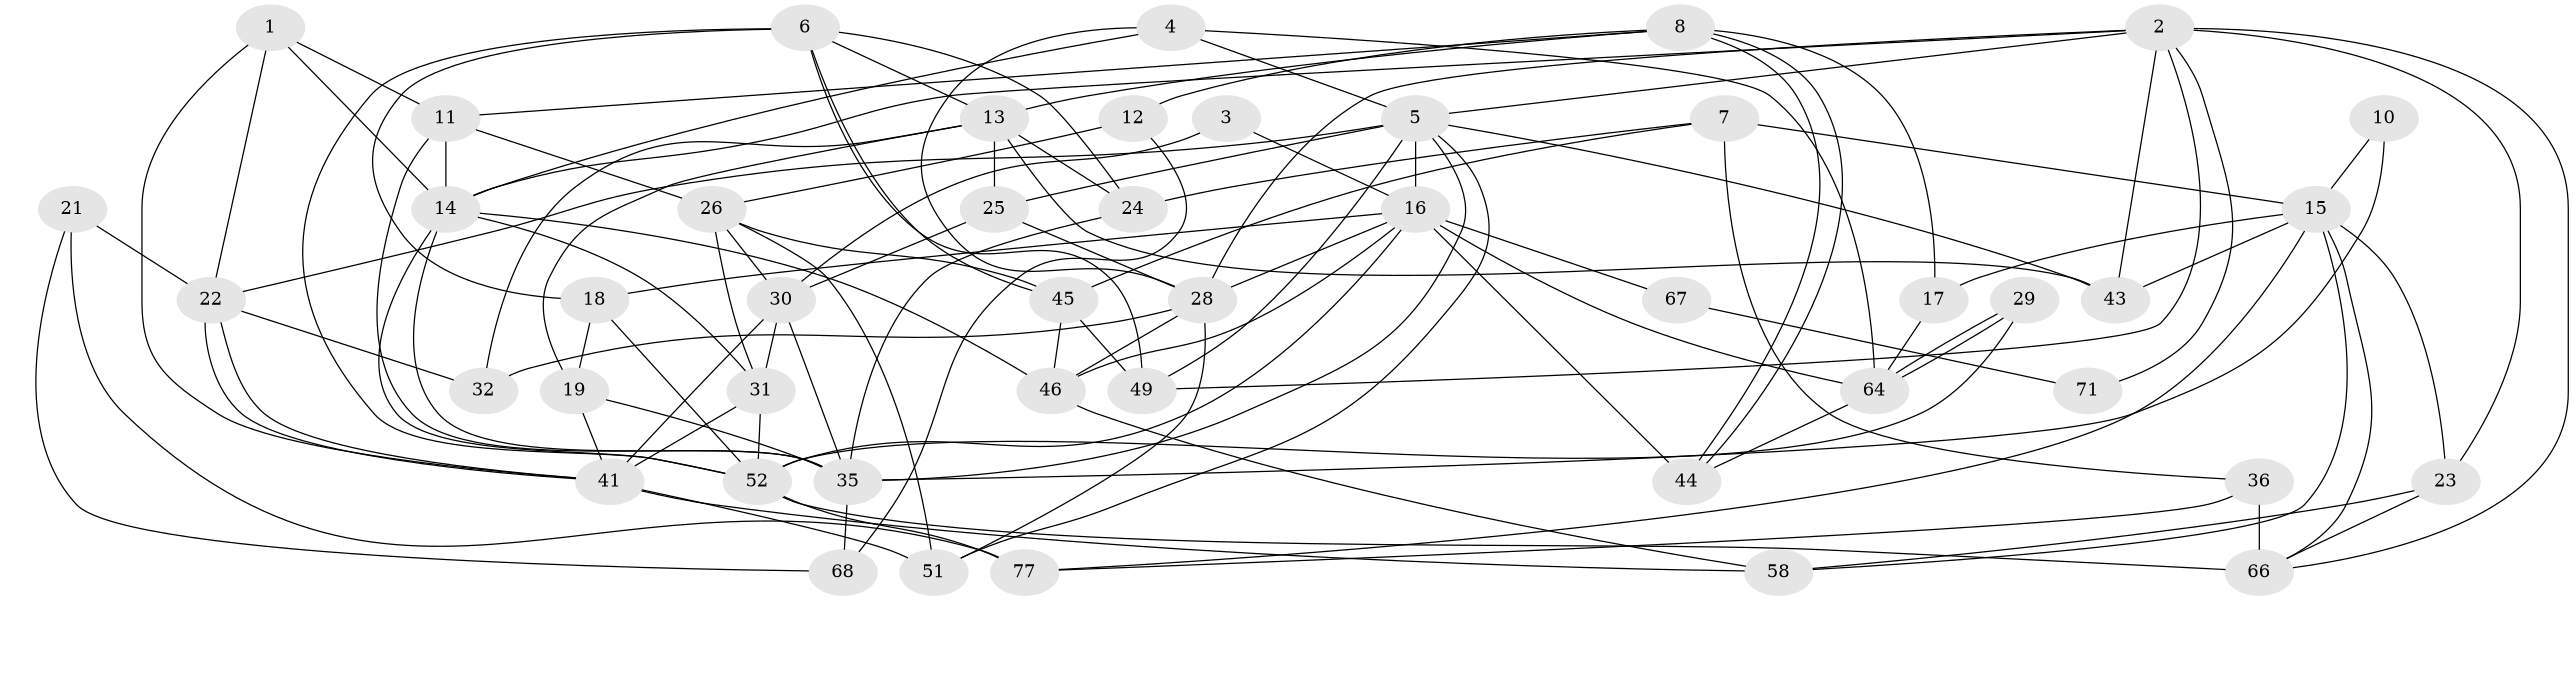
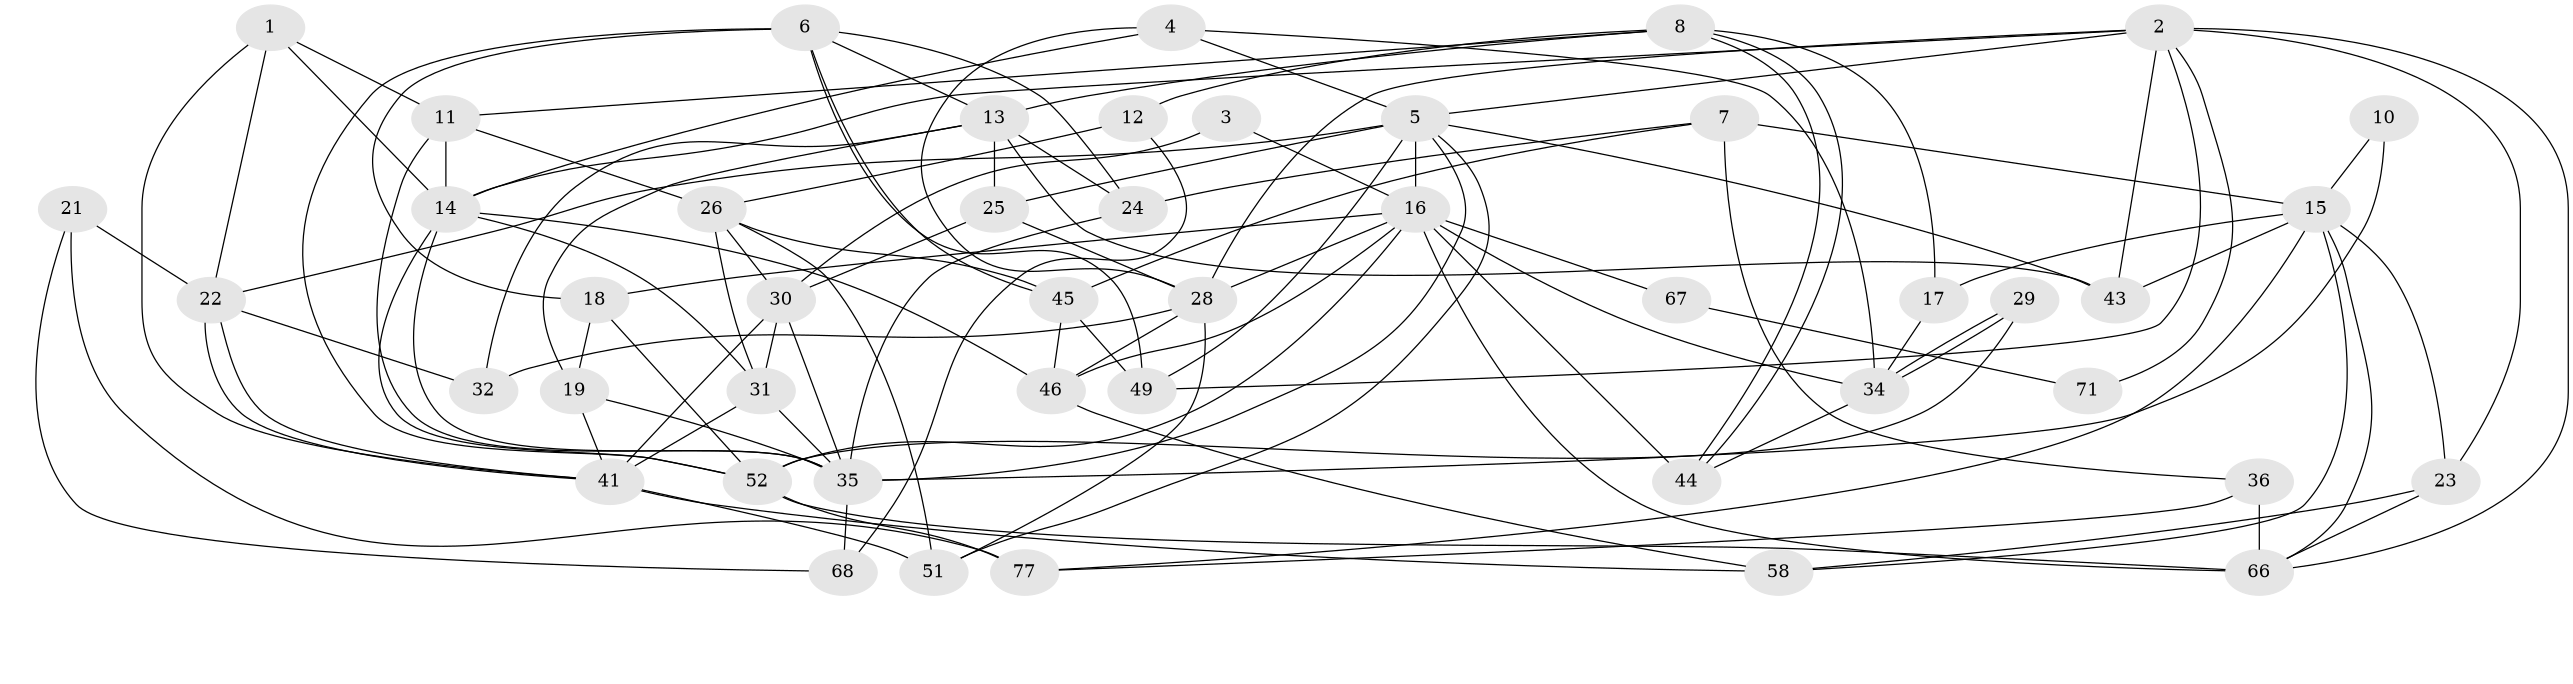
(1875, 391) -> (1875, 391)
(759, 435) -> (805, 436)
none -> (1731, 531)
